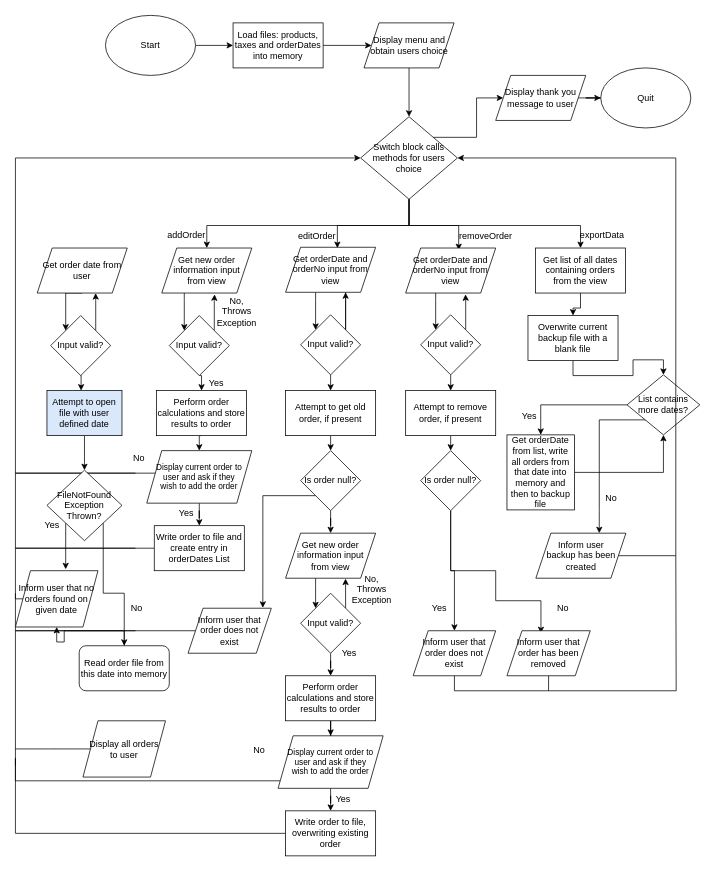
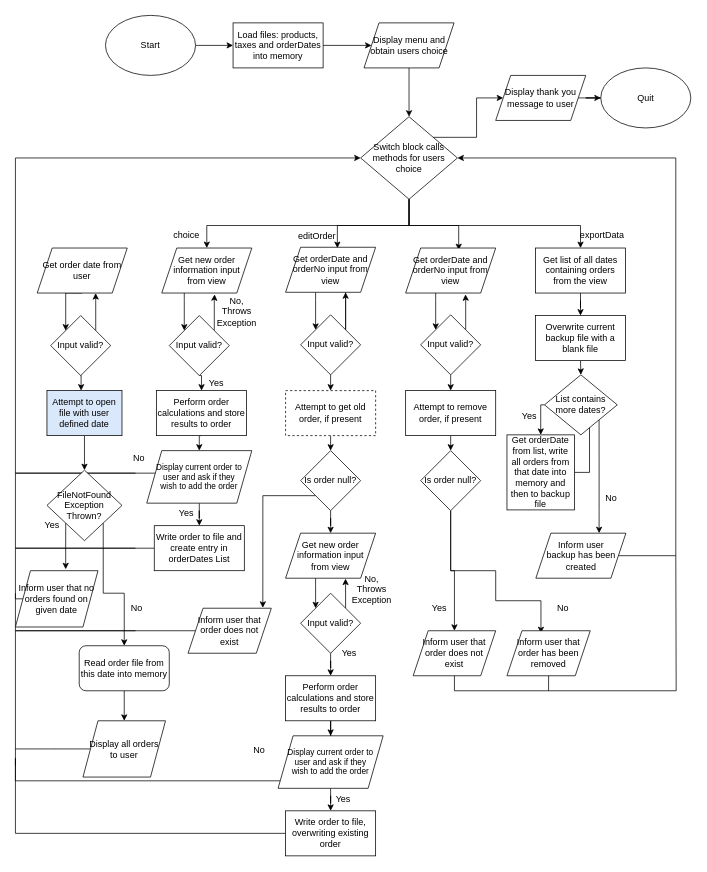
(186, 235) -> (186, 235)
(486, 236) -> none
(573, 338) -> (580, 338)
(663, 405) -> (581, 405)
(330, 413) -> (330, 413)
(61, 642) -> (124, 702)
